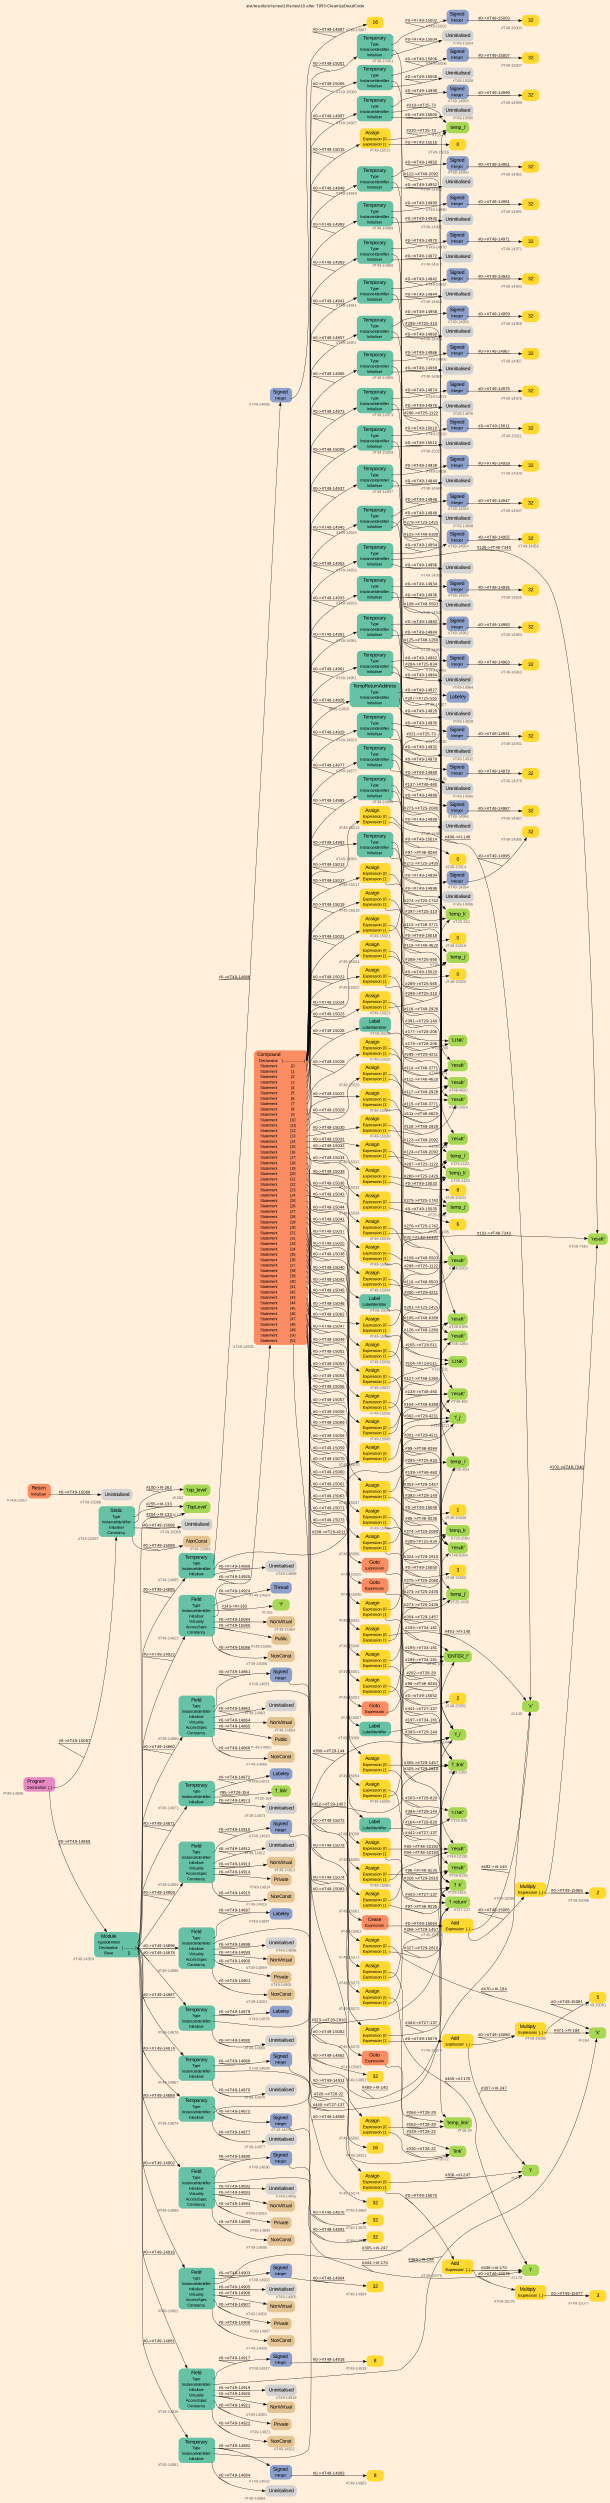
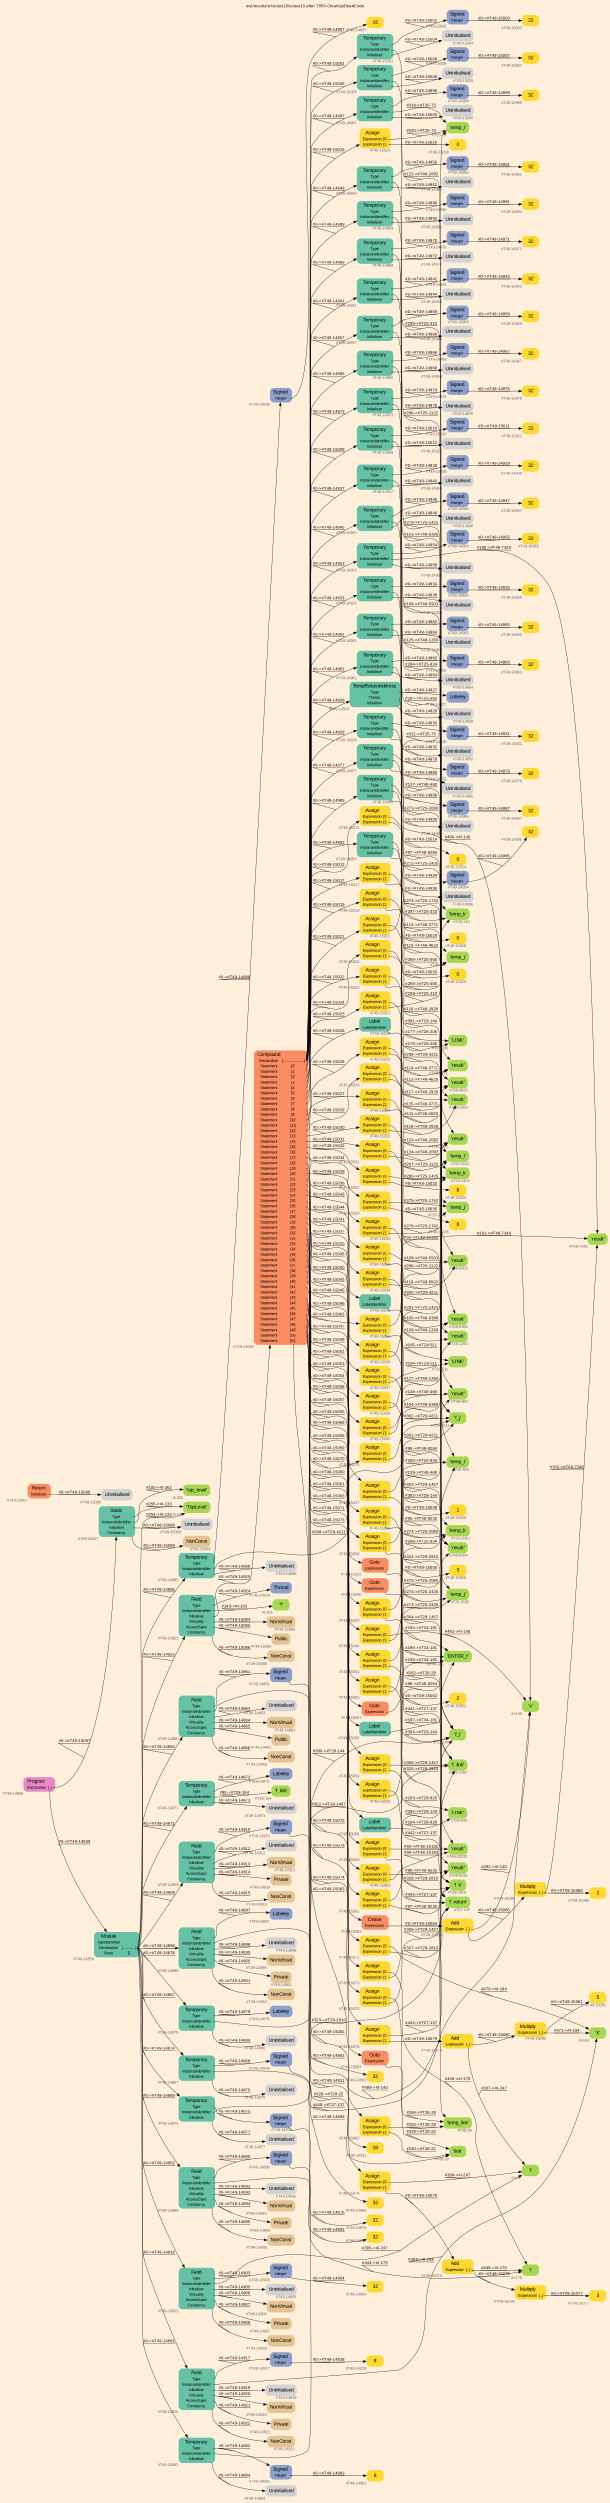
(375, 698) -> (375, 698)
